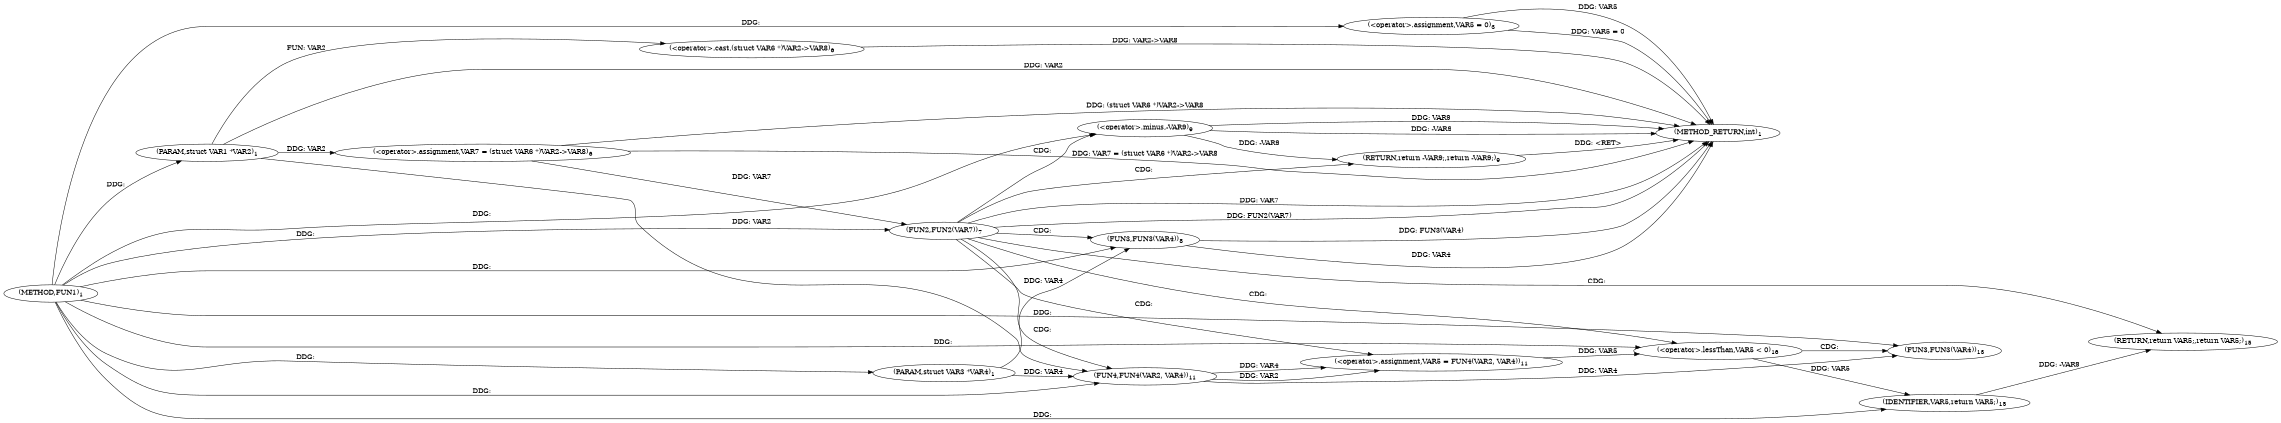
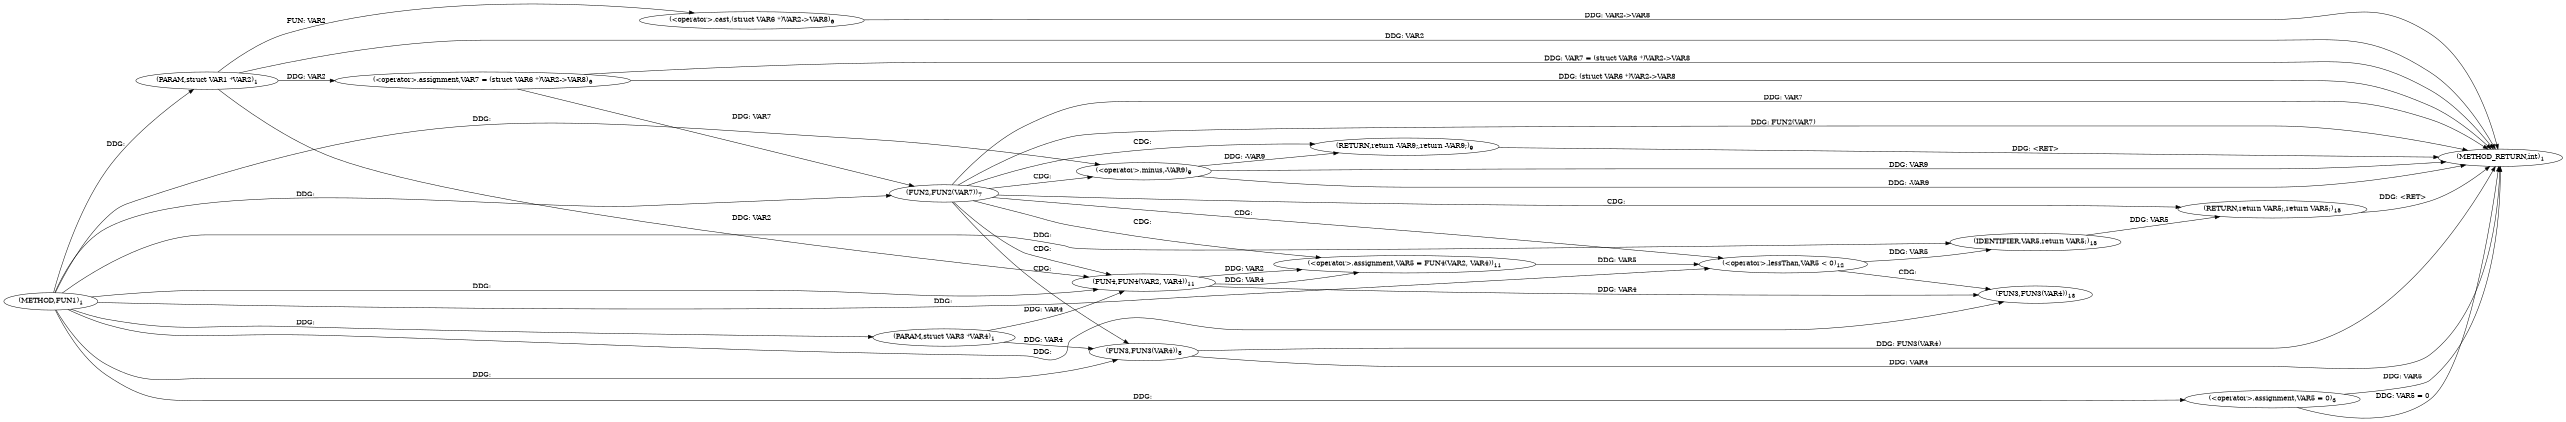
none -> (2427, 202)
(1775, 350) -> (1840, 264)
(2059, 365) -> (2149, 220)
